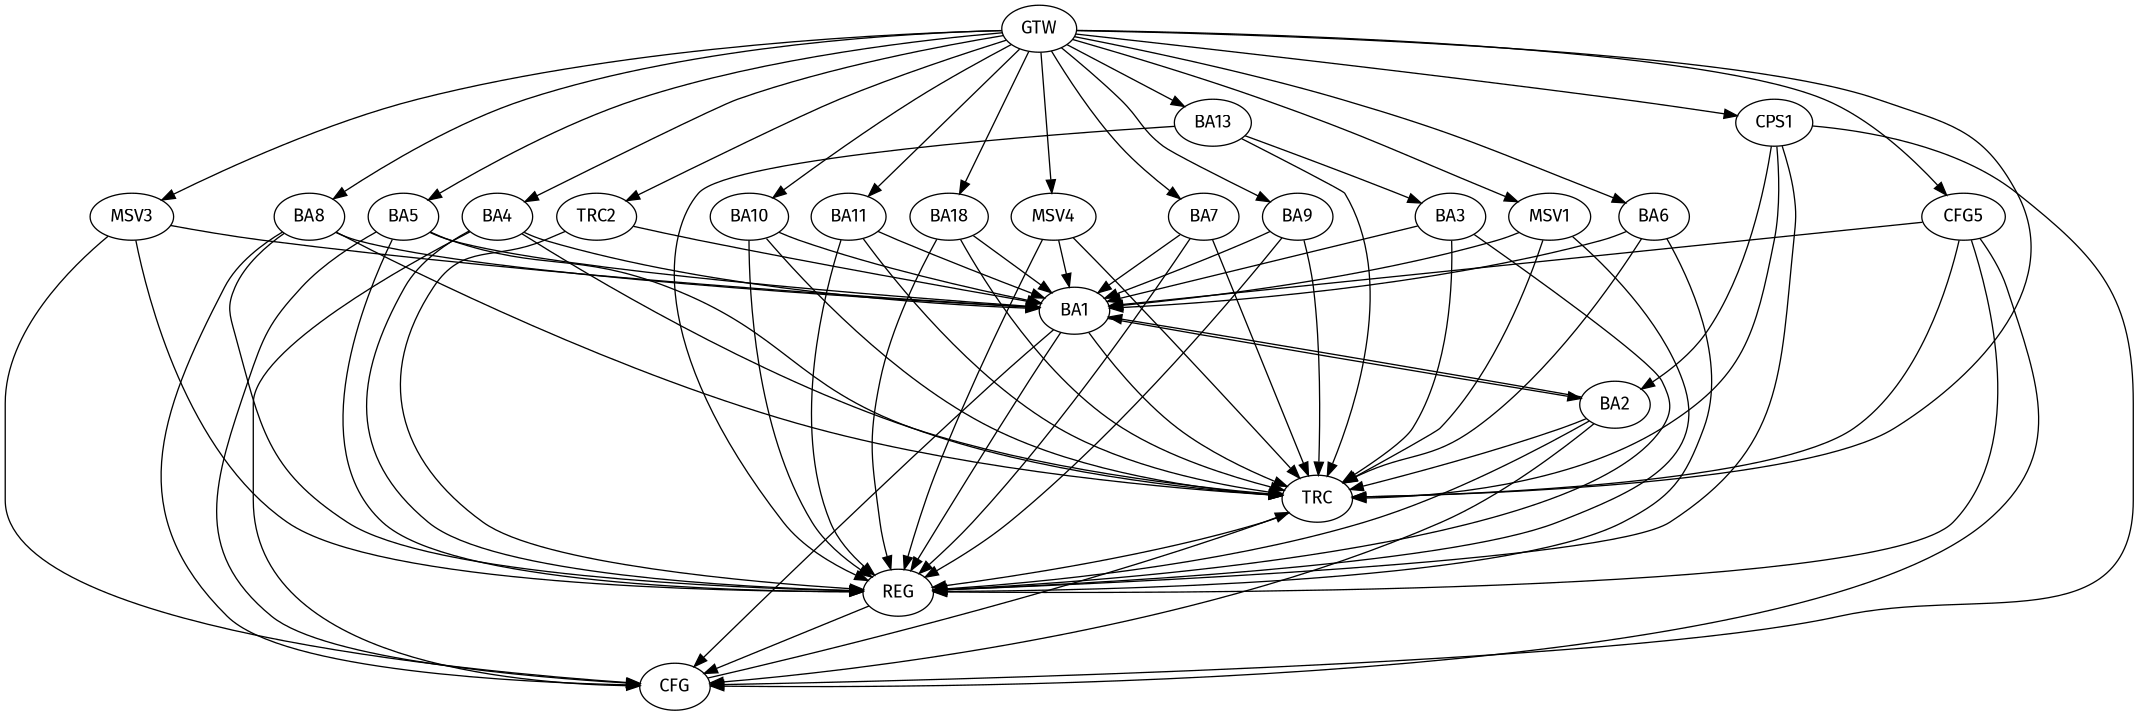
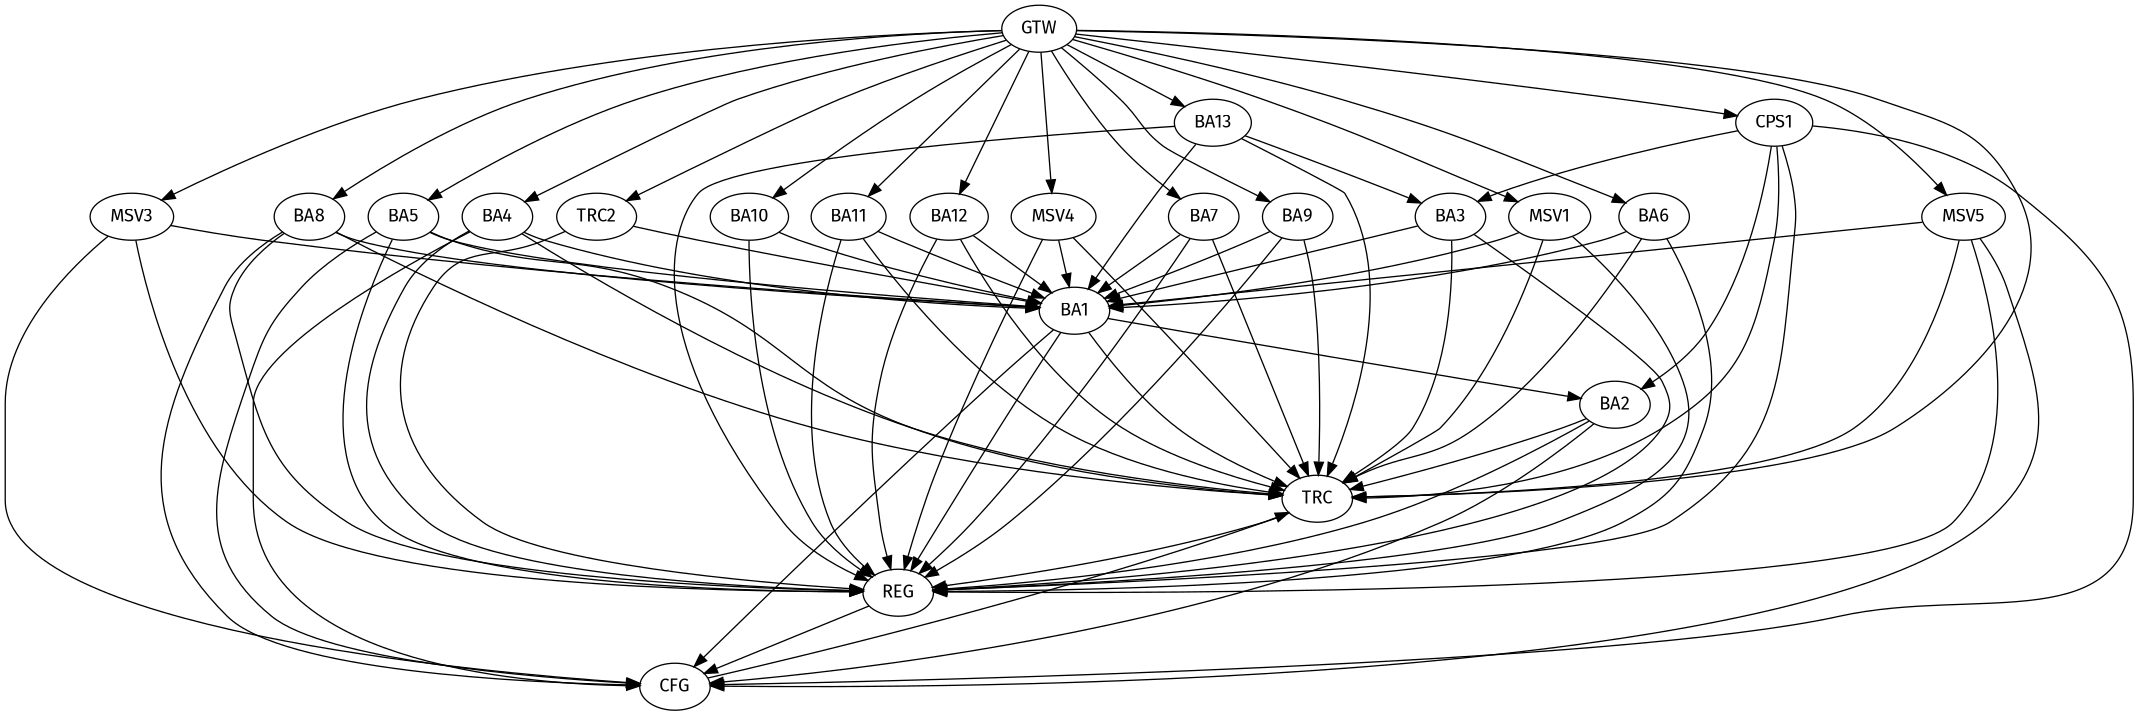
none -> (1613, 159)
(949, 217) -> (949, 217)
(1964, 217) -> (1964, 217)
(1352, 357) -> (1144, 210)
(988, 426) -> none
